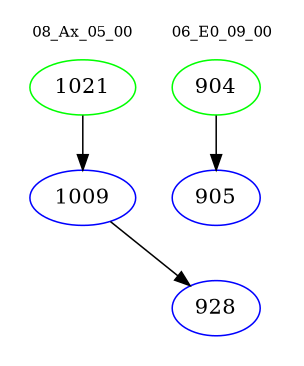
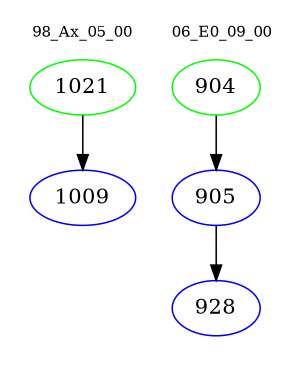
(83, 33) -> (83, 33)
(144, 249) -> (216, 245)
